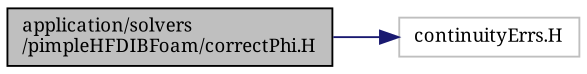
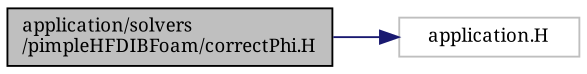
(489, 37) -> (489, 37)
